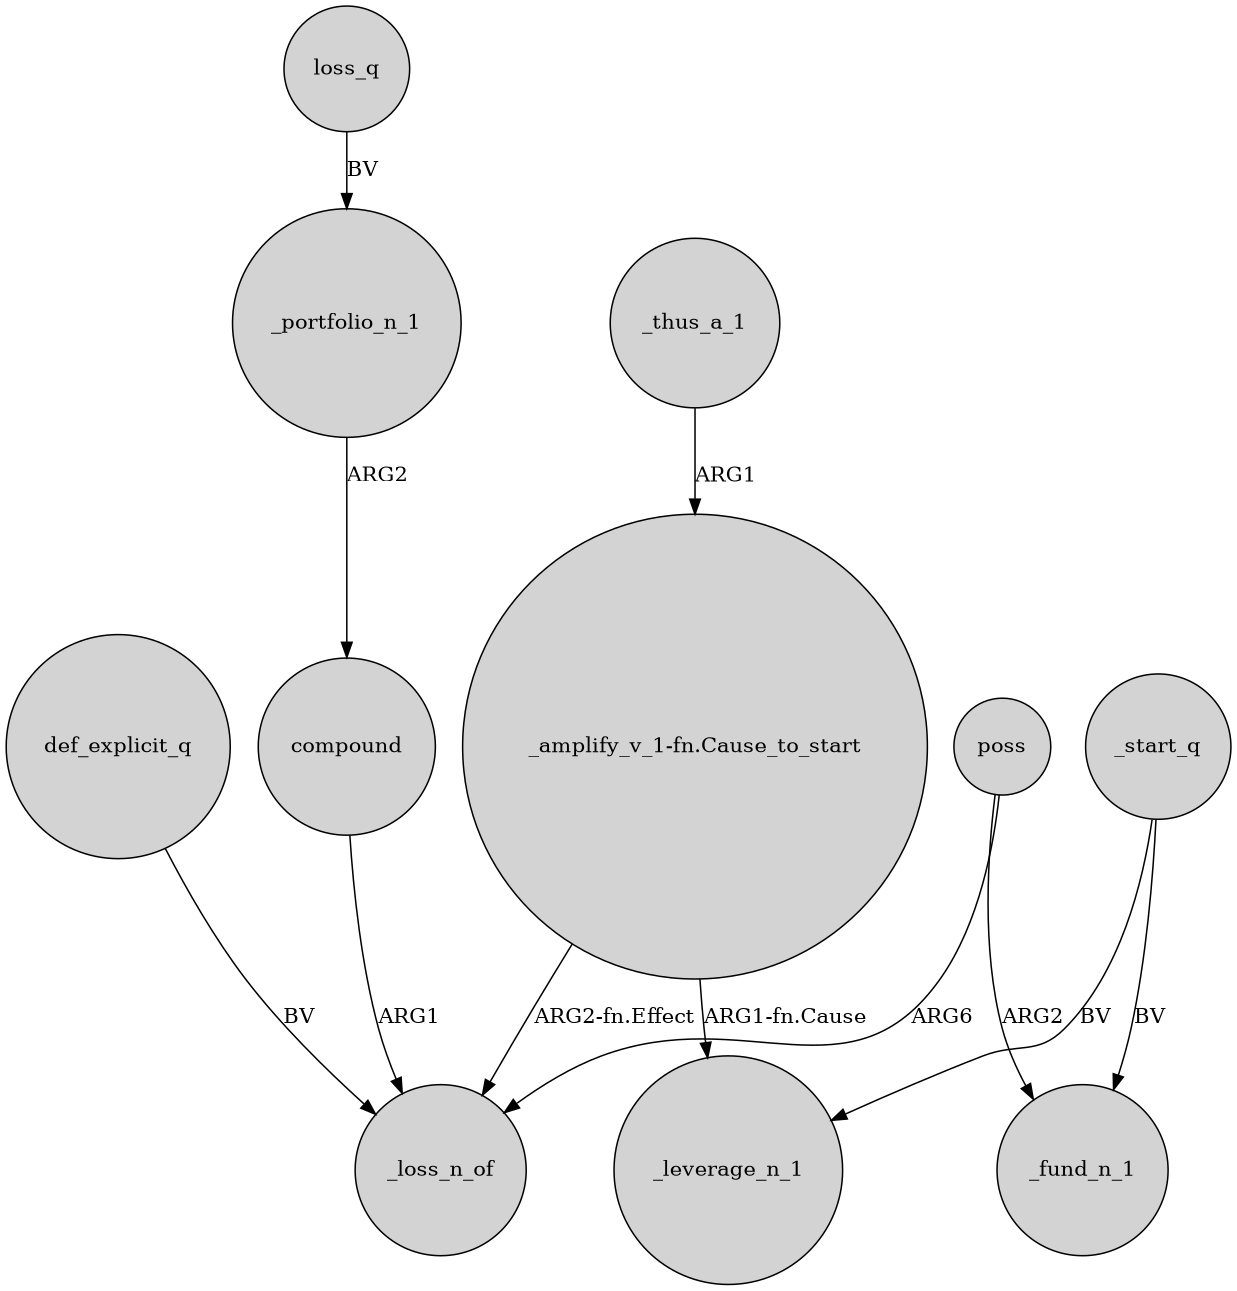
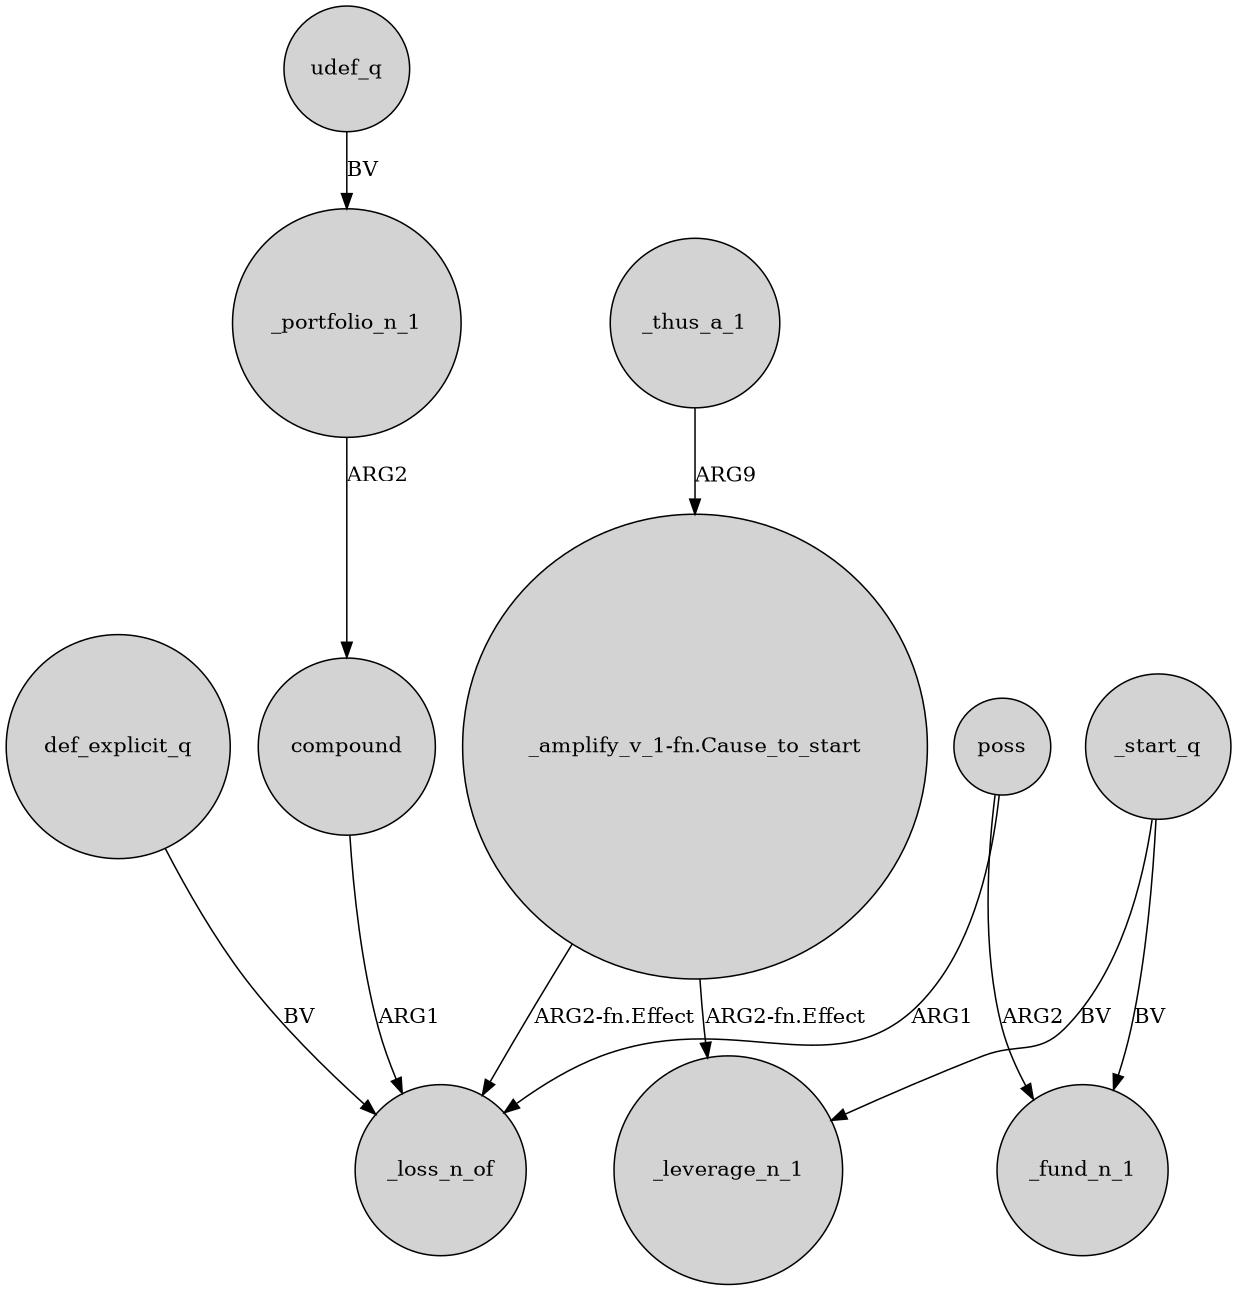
(347, 69) -> (347, 69)
(726, 476) -> (726, 476)
(786, 1017) -> (786, 1017)
(943, 1017) -> (943, 1017)
